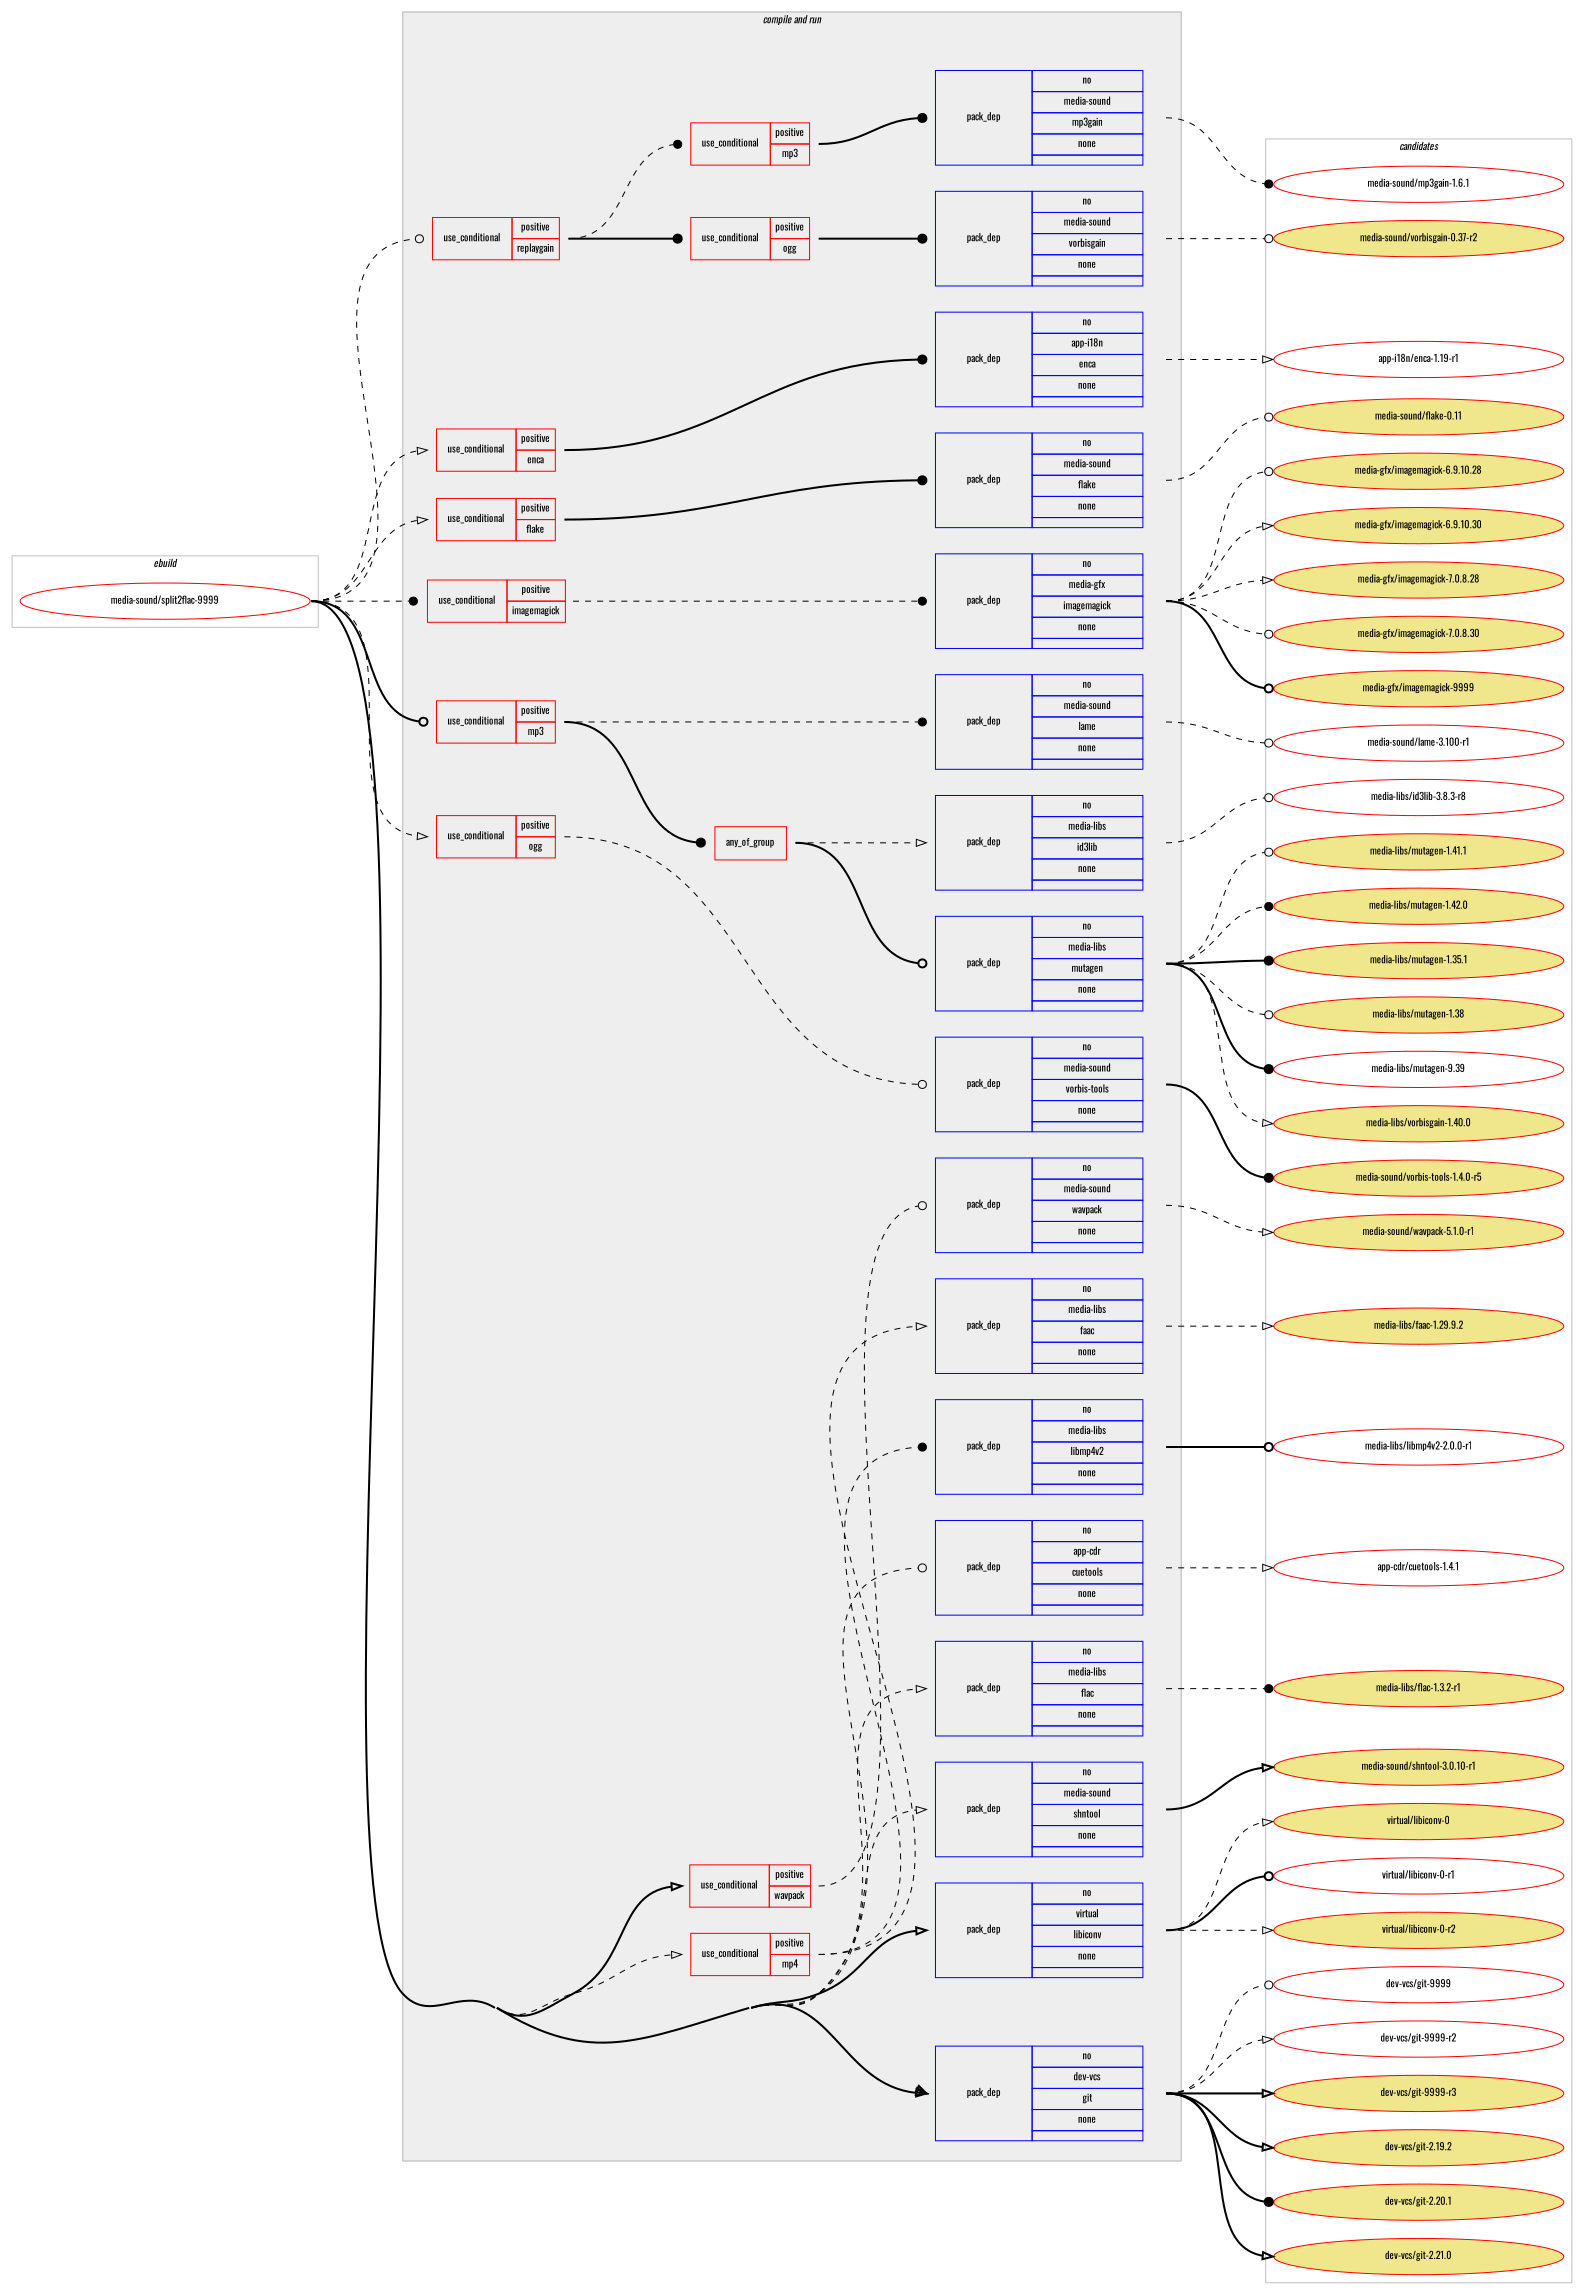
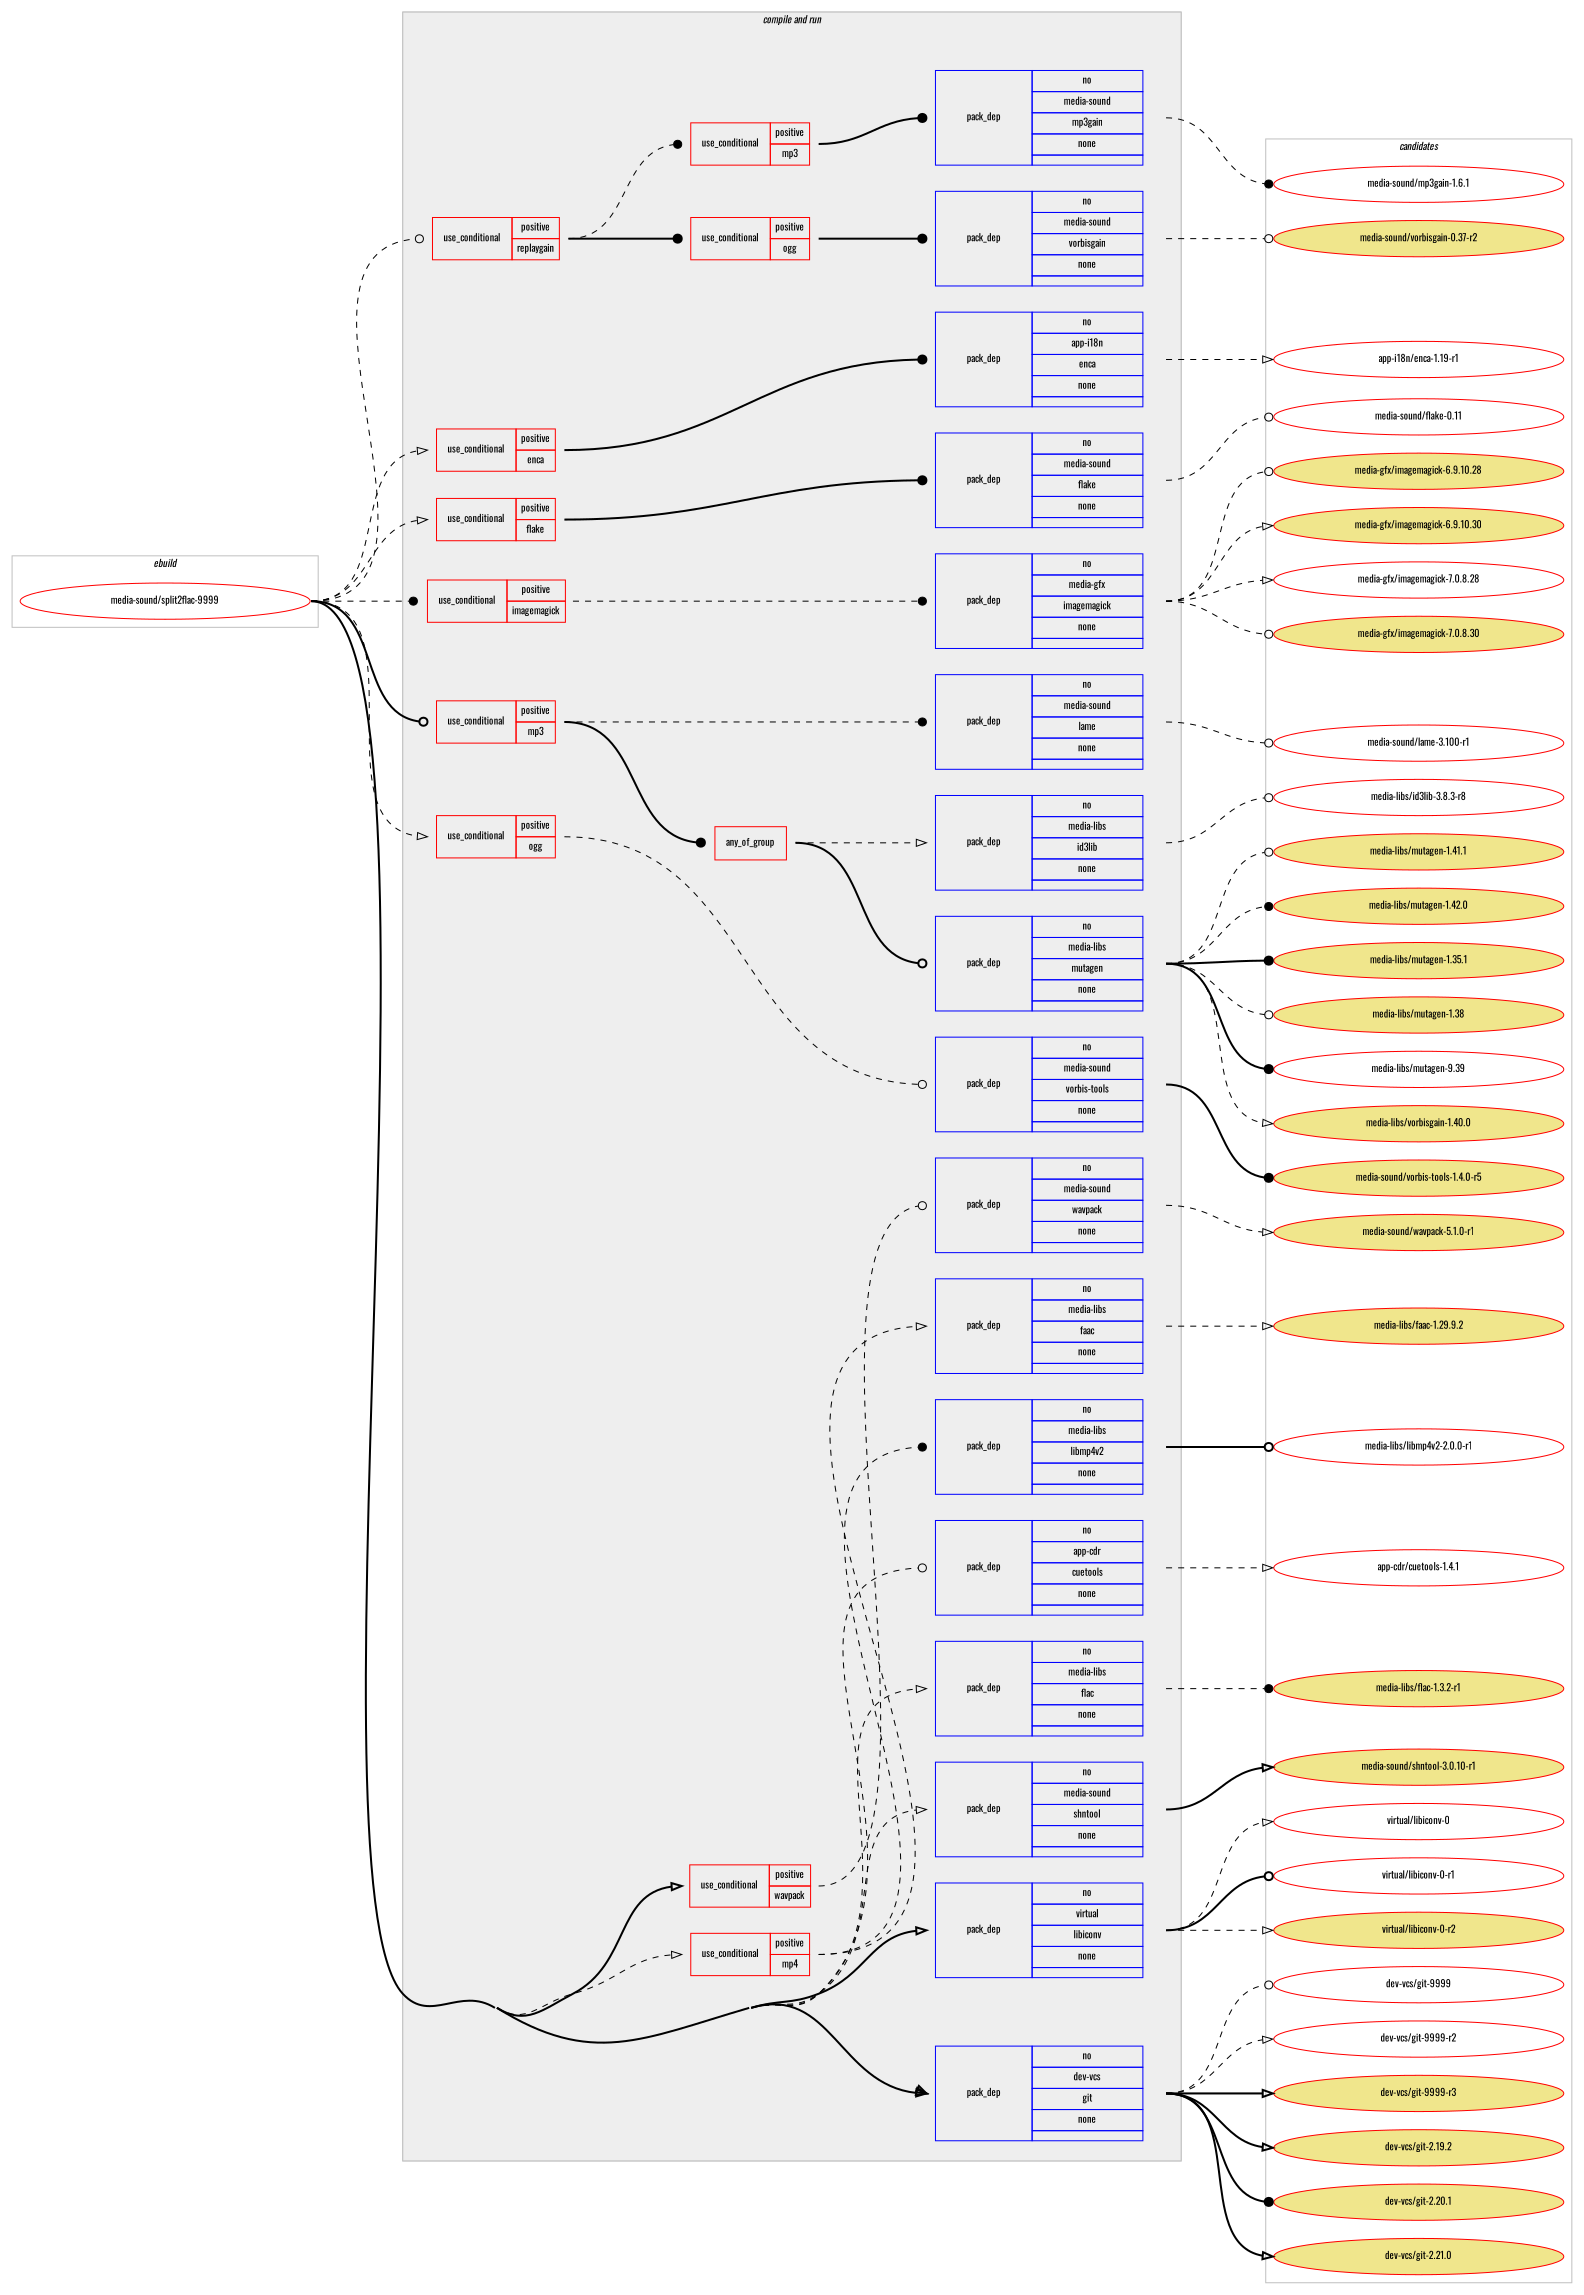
(1419, 417) -> (1419, 417)
(1419, 580) -> (1419, 580)
(1419, 689) -> none
(1419, 1822) -> (1419, 1822)
